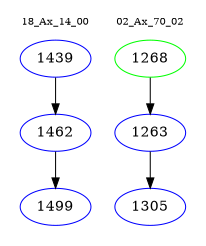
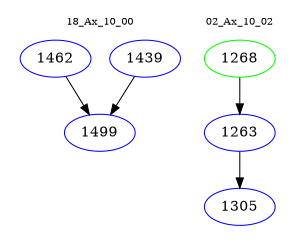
(56, 22) -> (100, 22)
(150, 22) -> (240, 22)
(56, 91) -> (125, 91)
